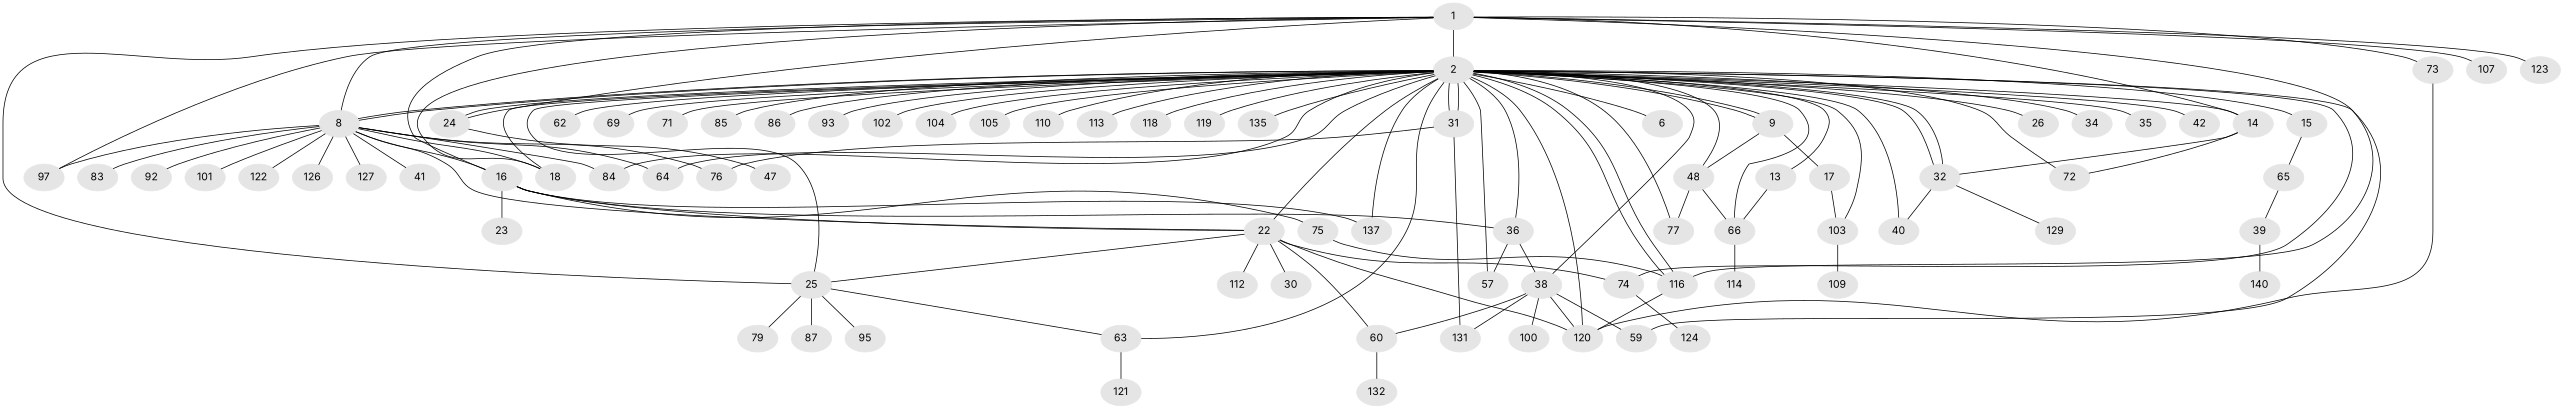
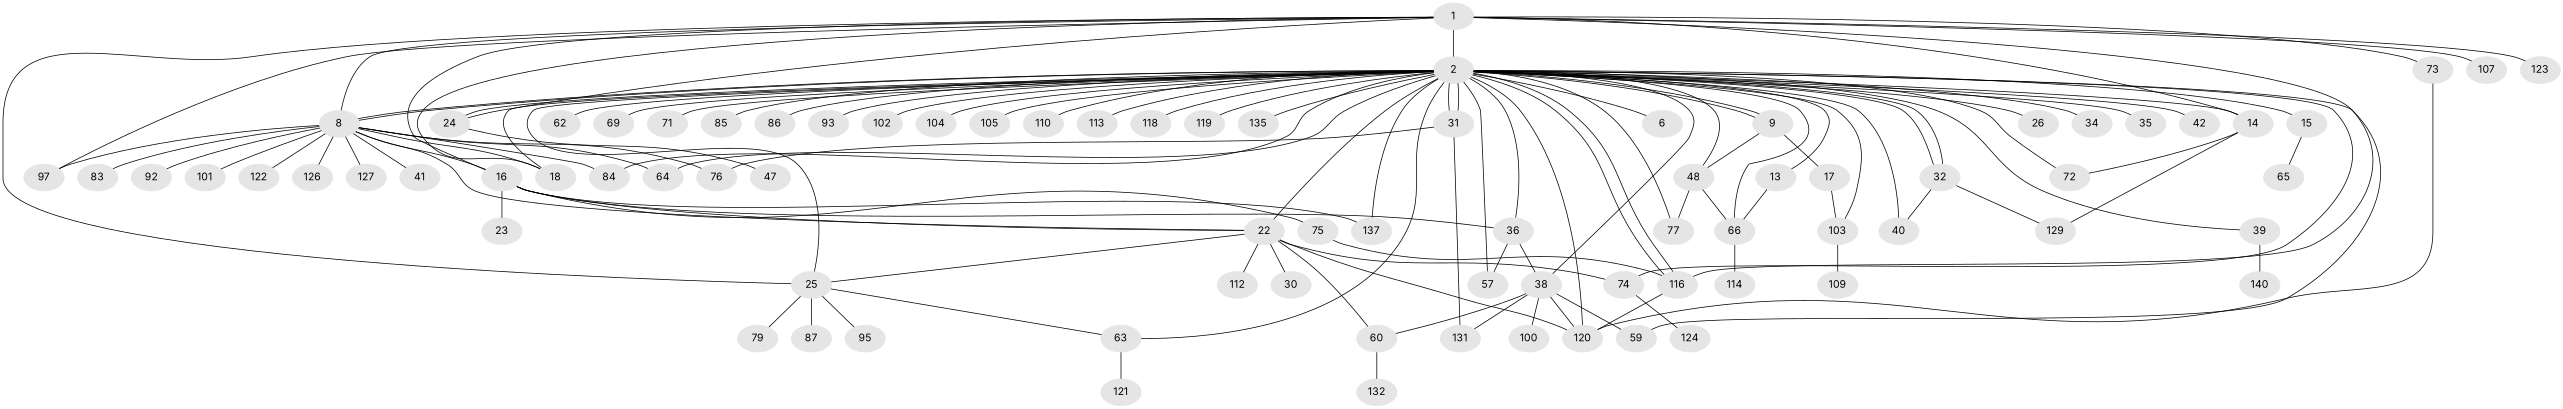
(2099, 156) -> (2154, 178)
(2272, 204) -> (1913, 104)
